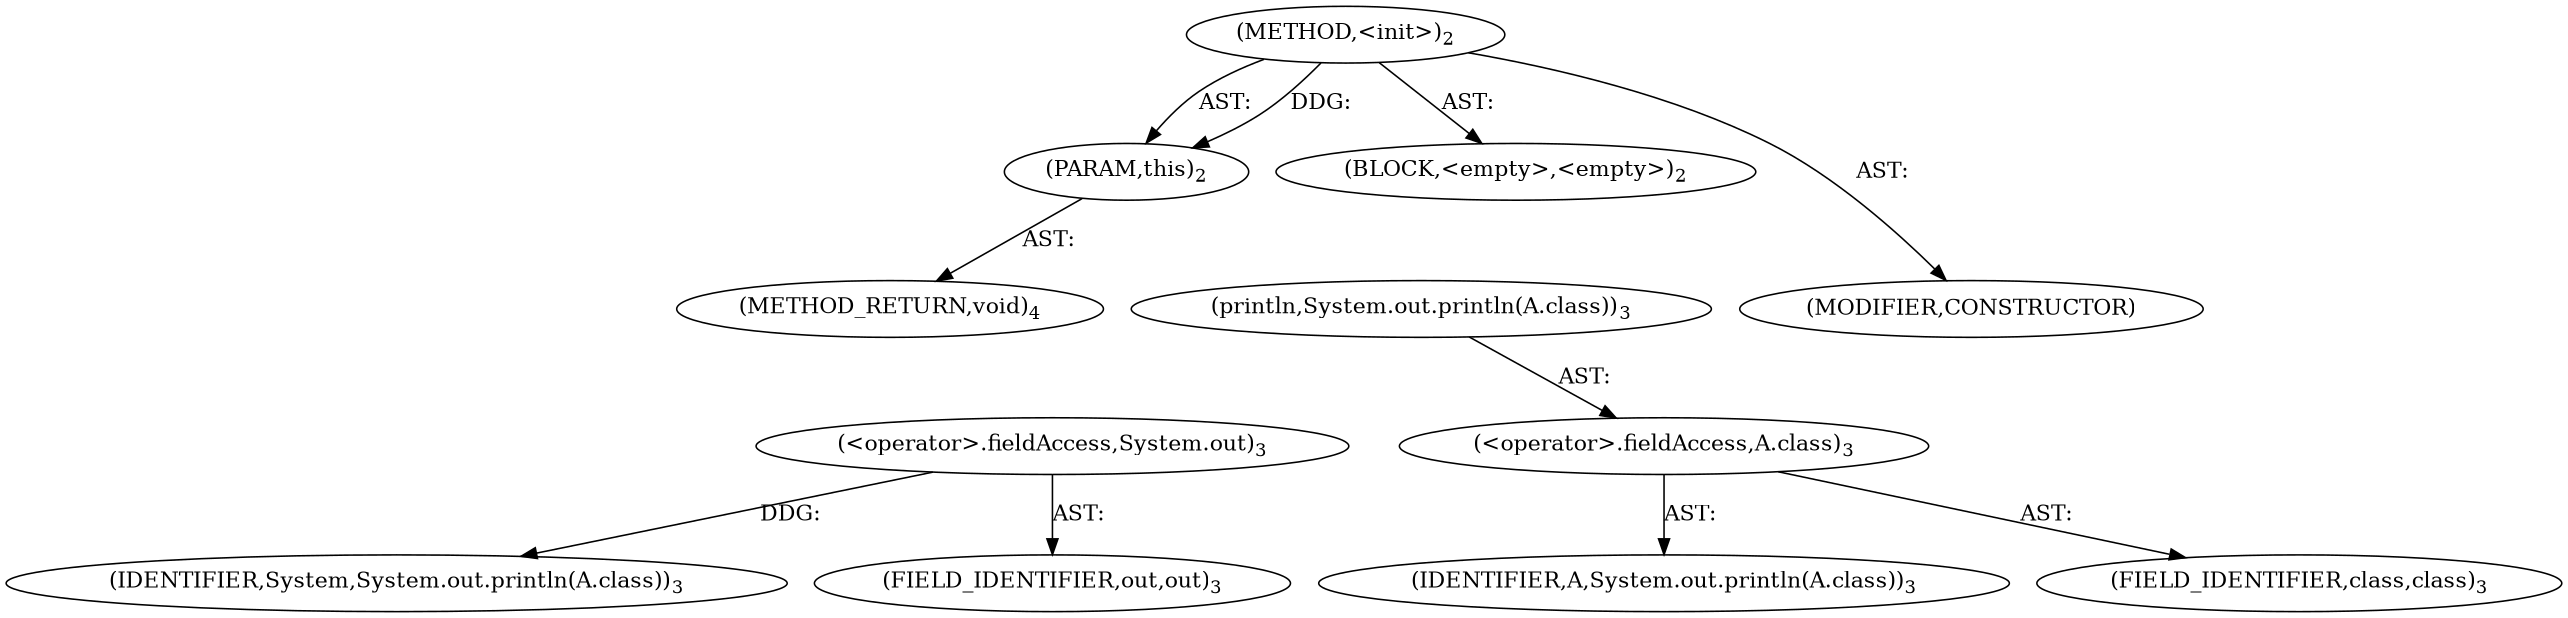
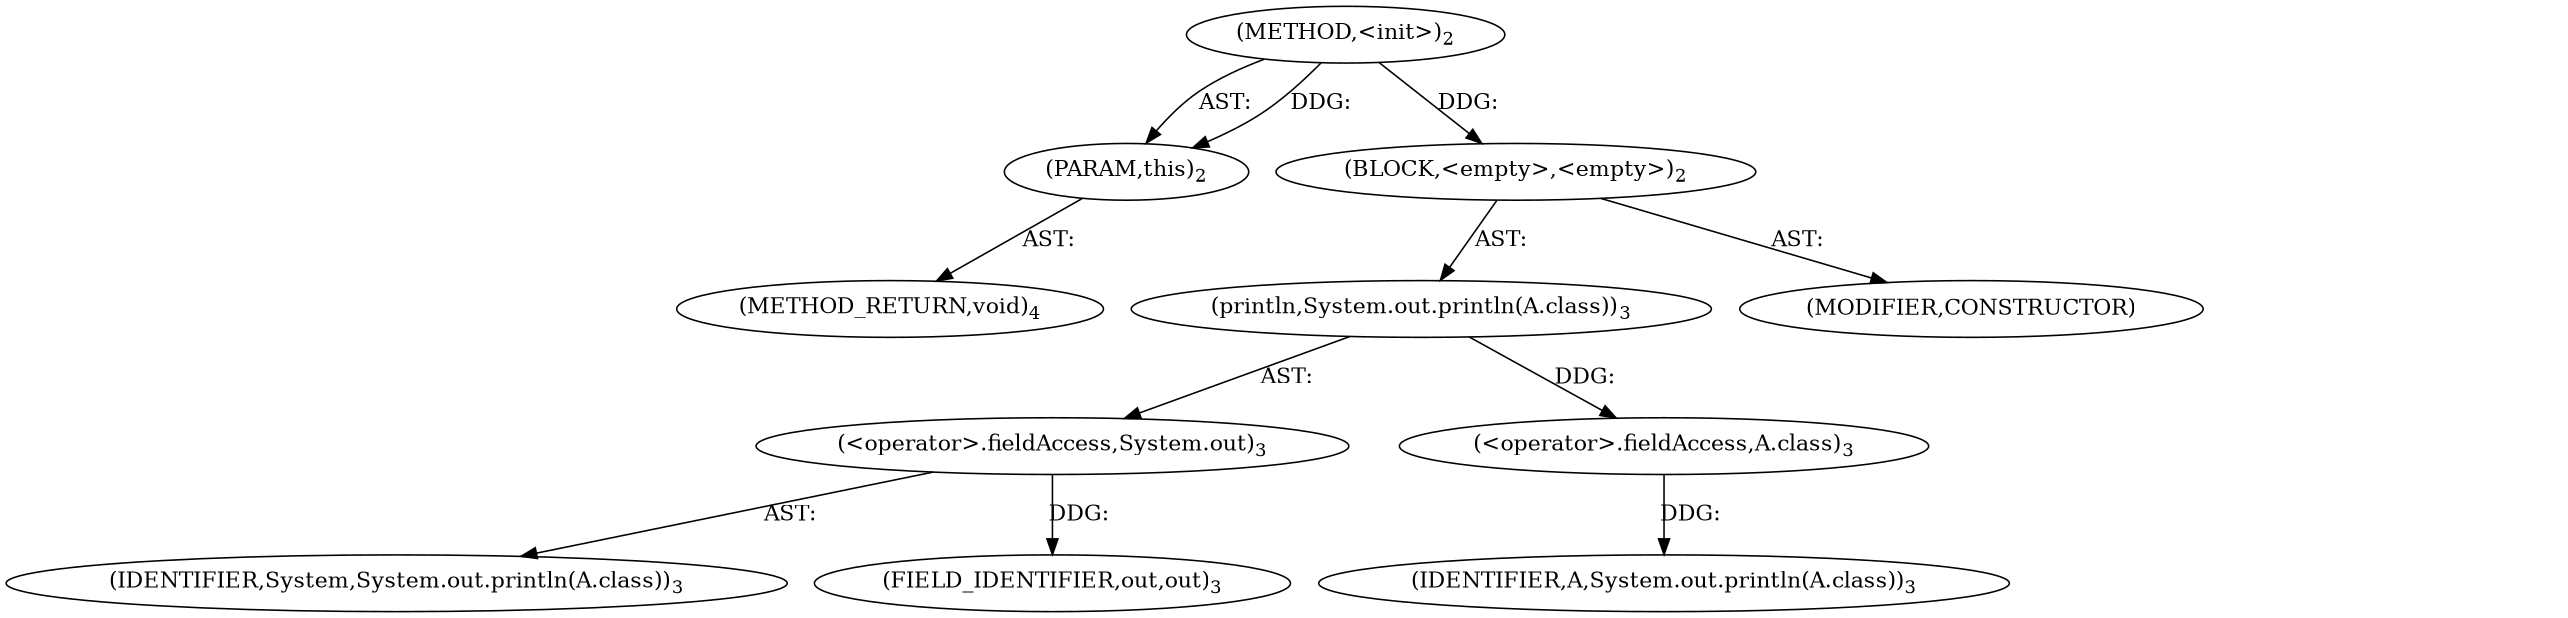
(1472, 103) -> (1472, 103)
(1721, 122) -> (1736, 238)
none -> (1473, 234)
none -> (1245, 375)
(1588, 378) -> (1588, 378)
(794, 515) -> (794, 515)
(1082, 515) -> (1082, 515)
(1694, 515) -> (1694, 515)
(2299, 583) -> none
